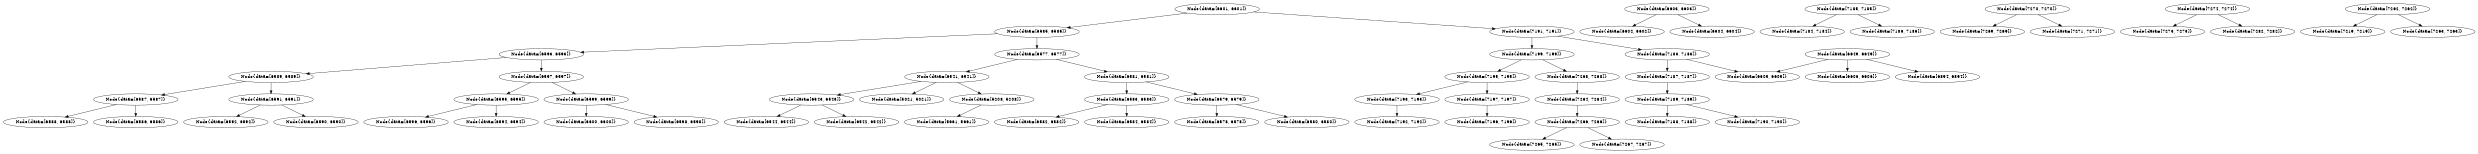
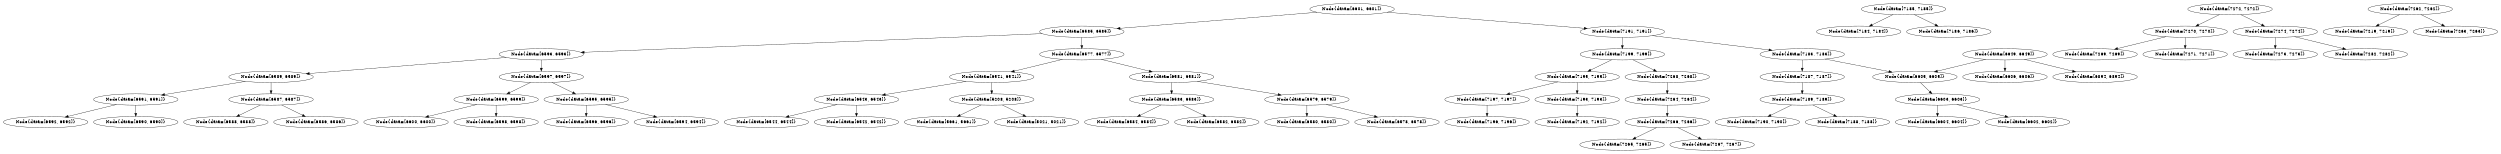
none -> (2230, 9)
none -> (1925, 87)
(926, 88) -> (1013, 110)
